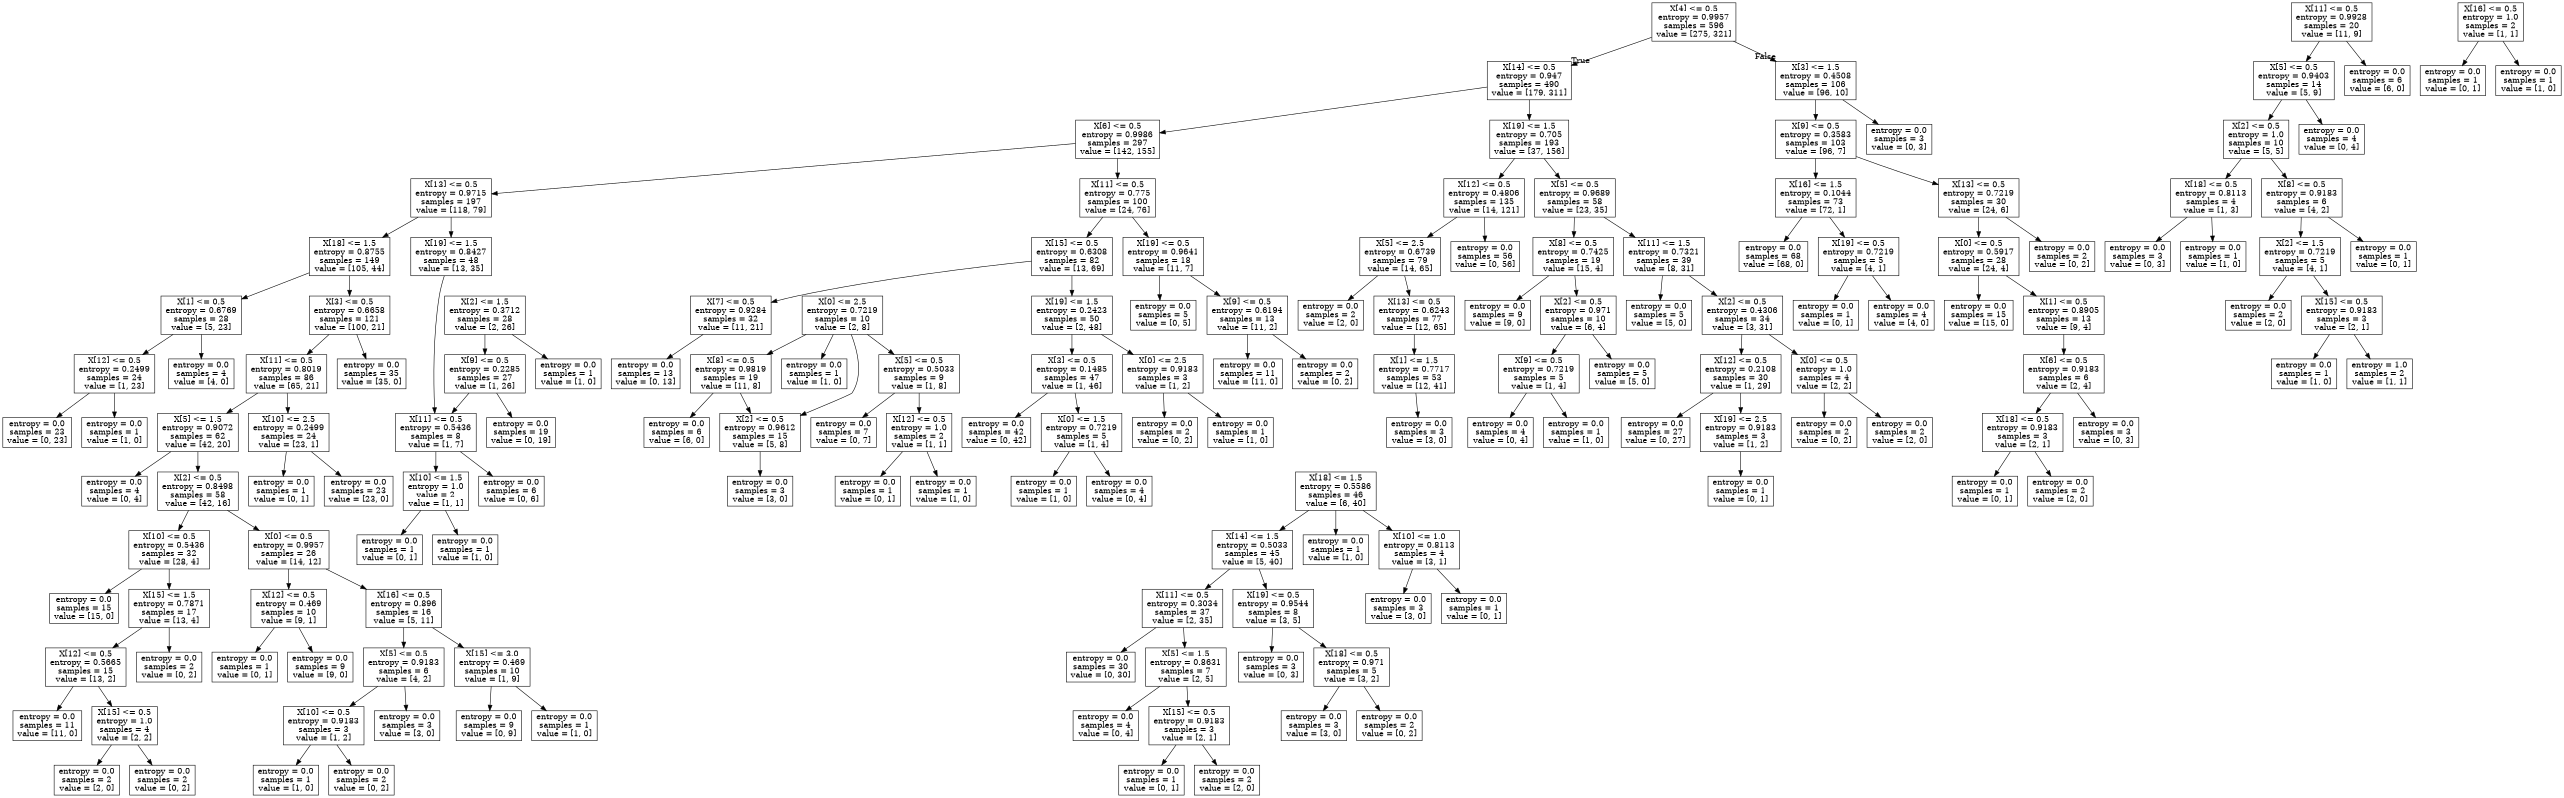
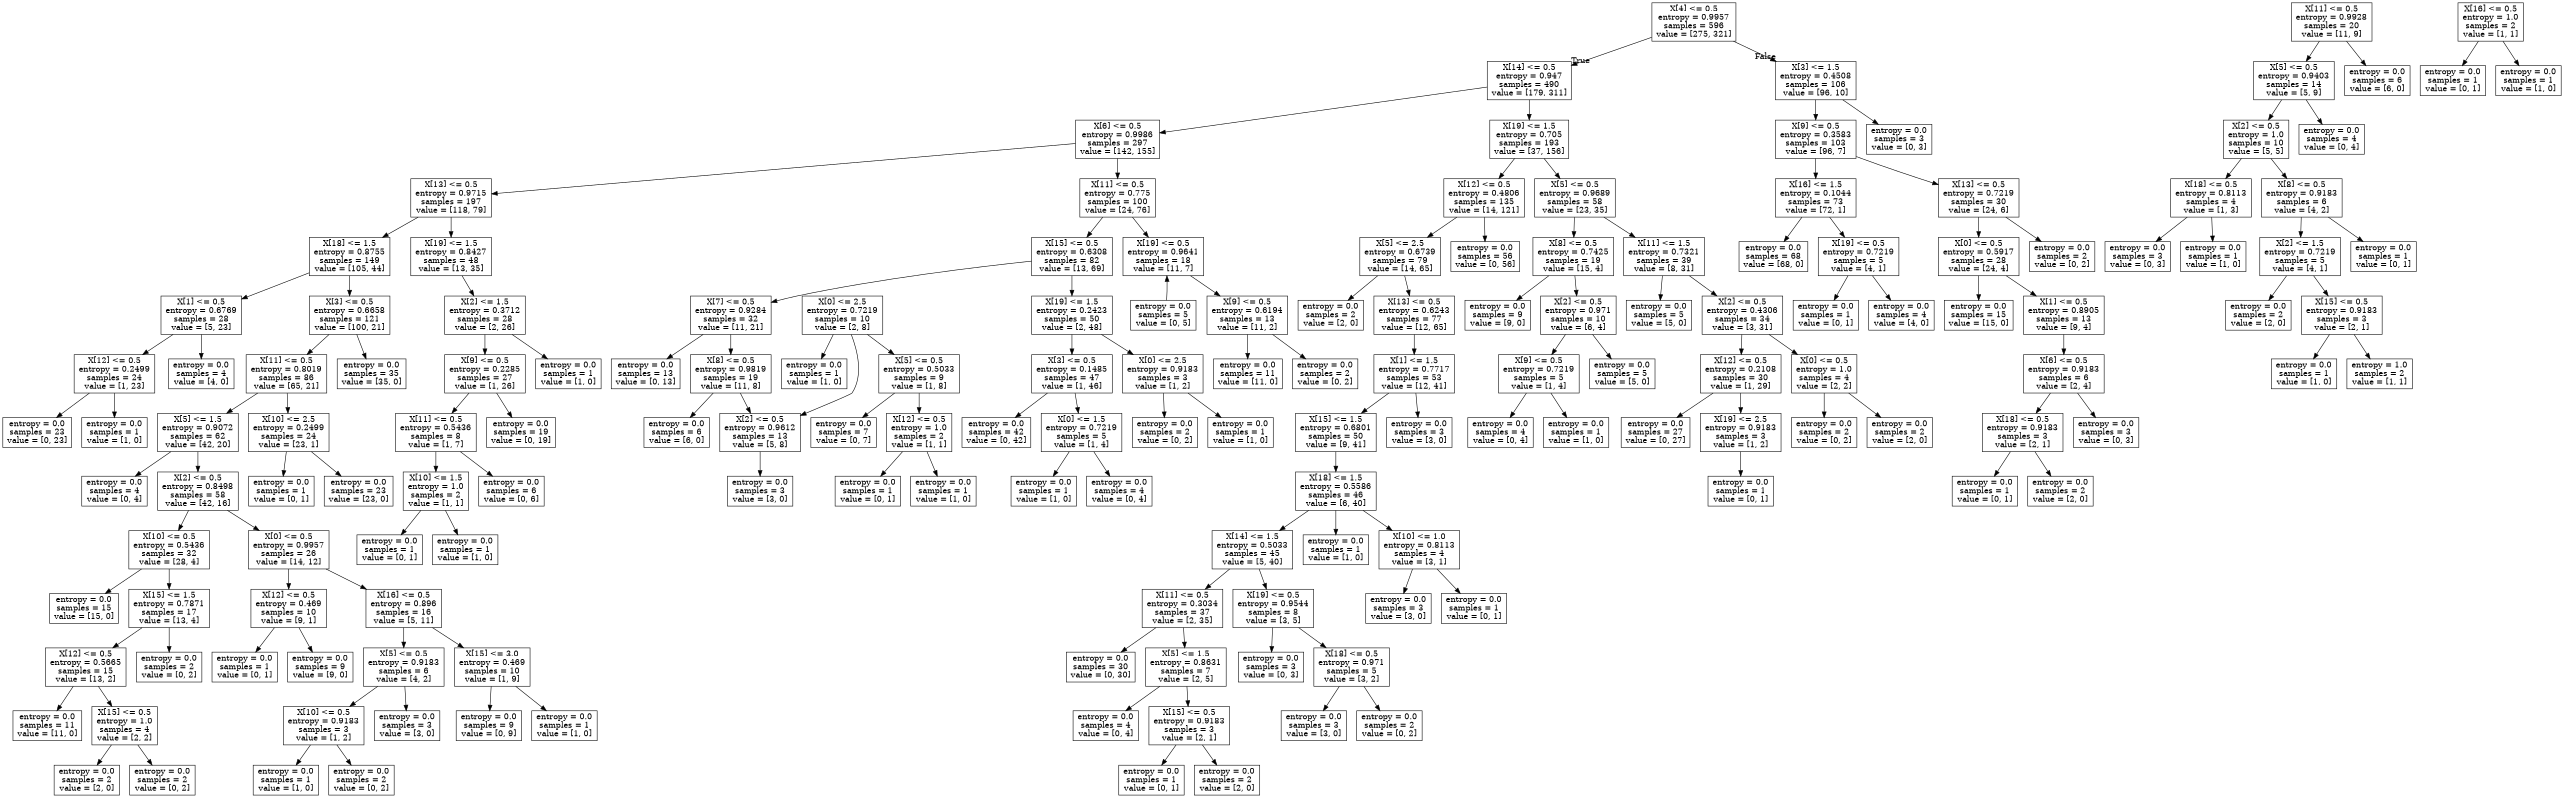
(1159, 285) -> (1167, 291)
(435, 341) -> (467, 283)
(789, 343) -> (731, 342)
(760, 433) -> (760, 433)
none -> (1336, 433)
(436, 491) -> (436, 491)
